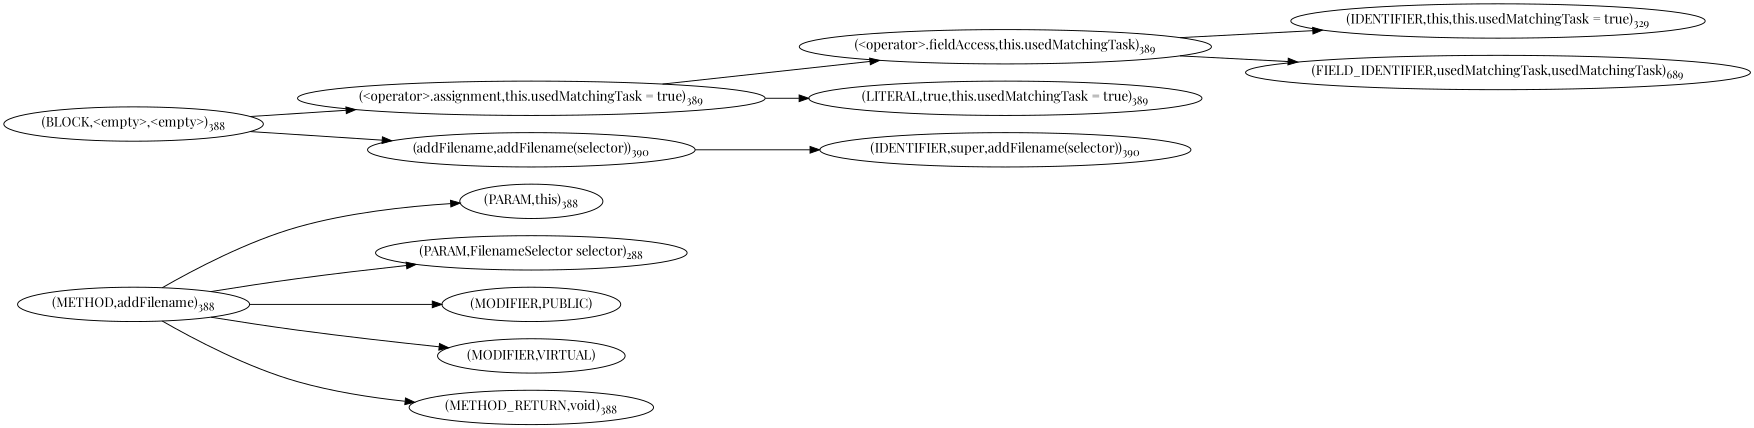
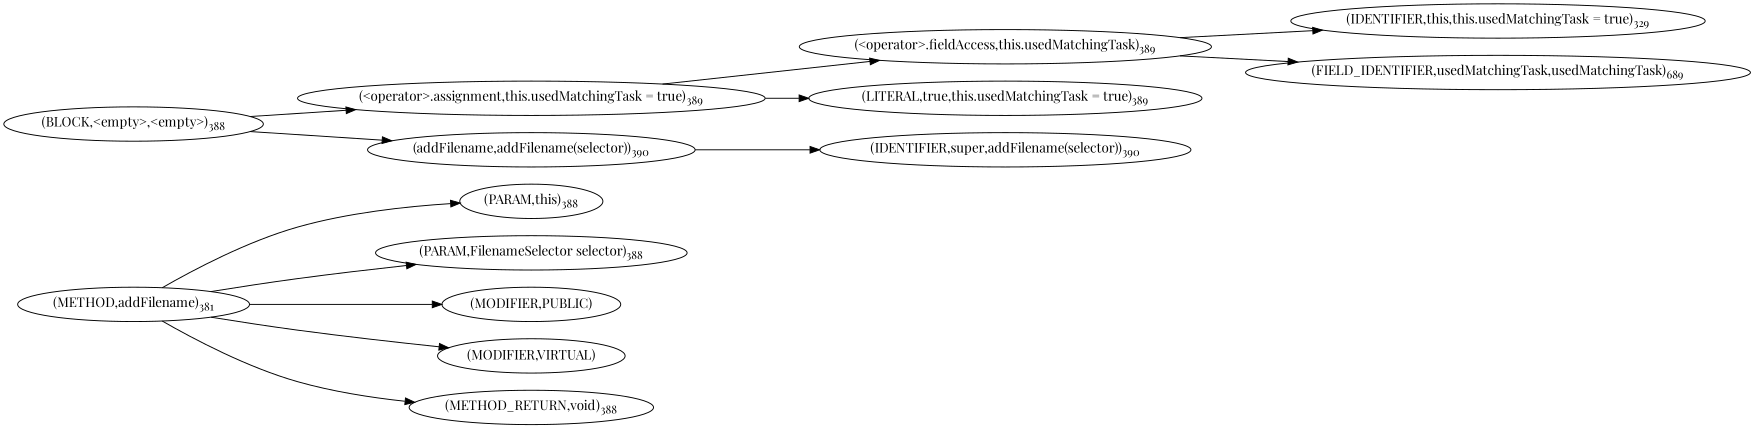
(635, 251) -> (635, 251)
(207, 303) -> (207, 303)
